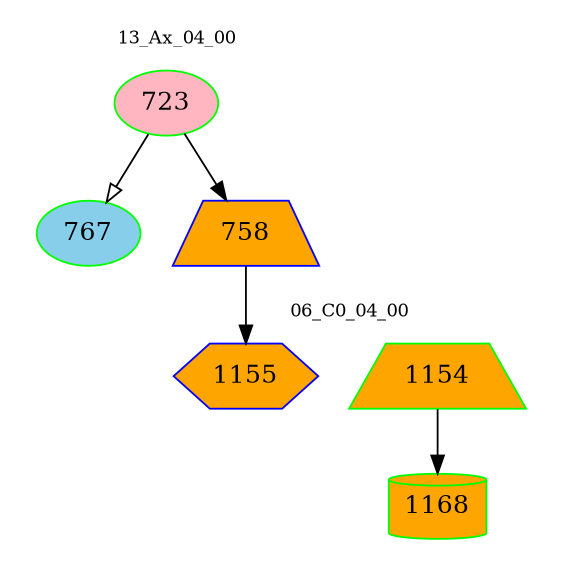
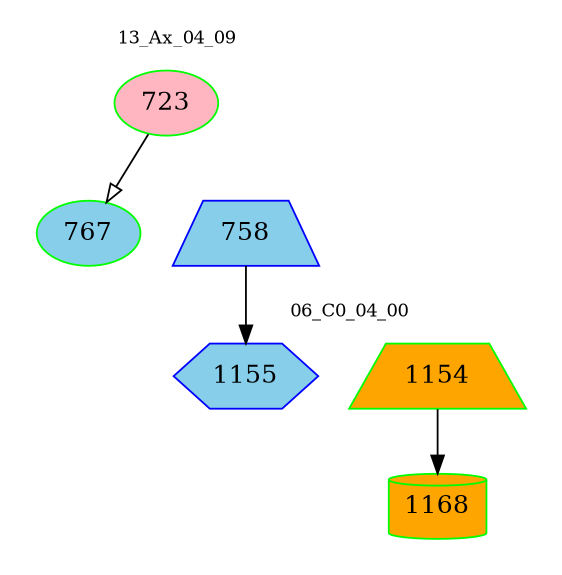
(177, 39) -> (177, 39)
(200, 159) -> none
(246, 233) -> (246, 233)
(246, 376) -> (246, 376)
